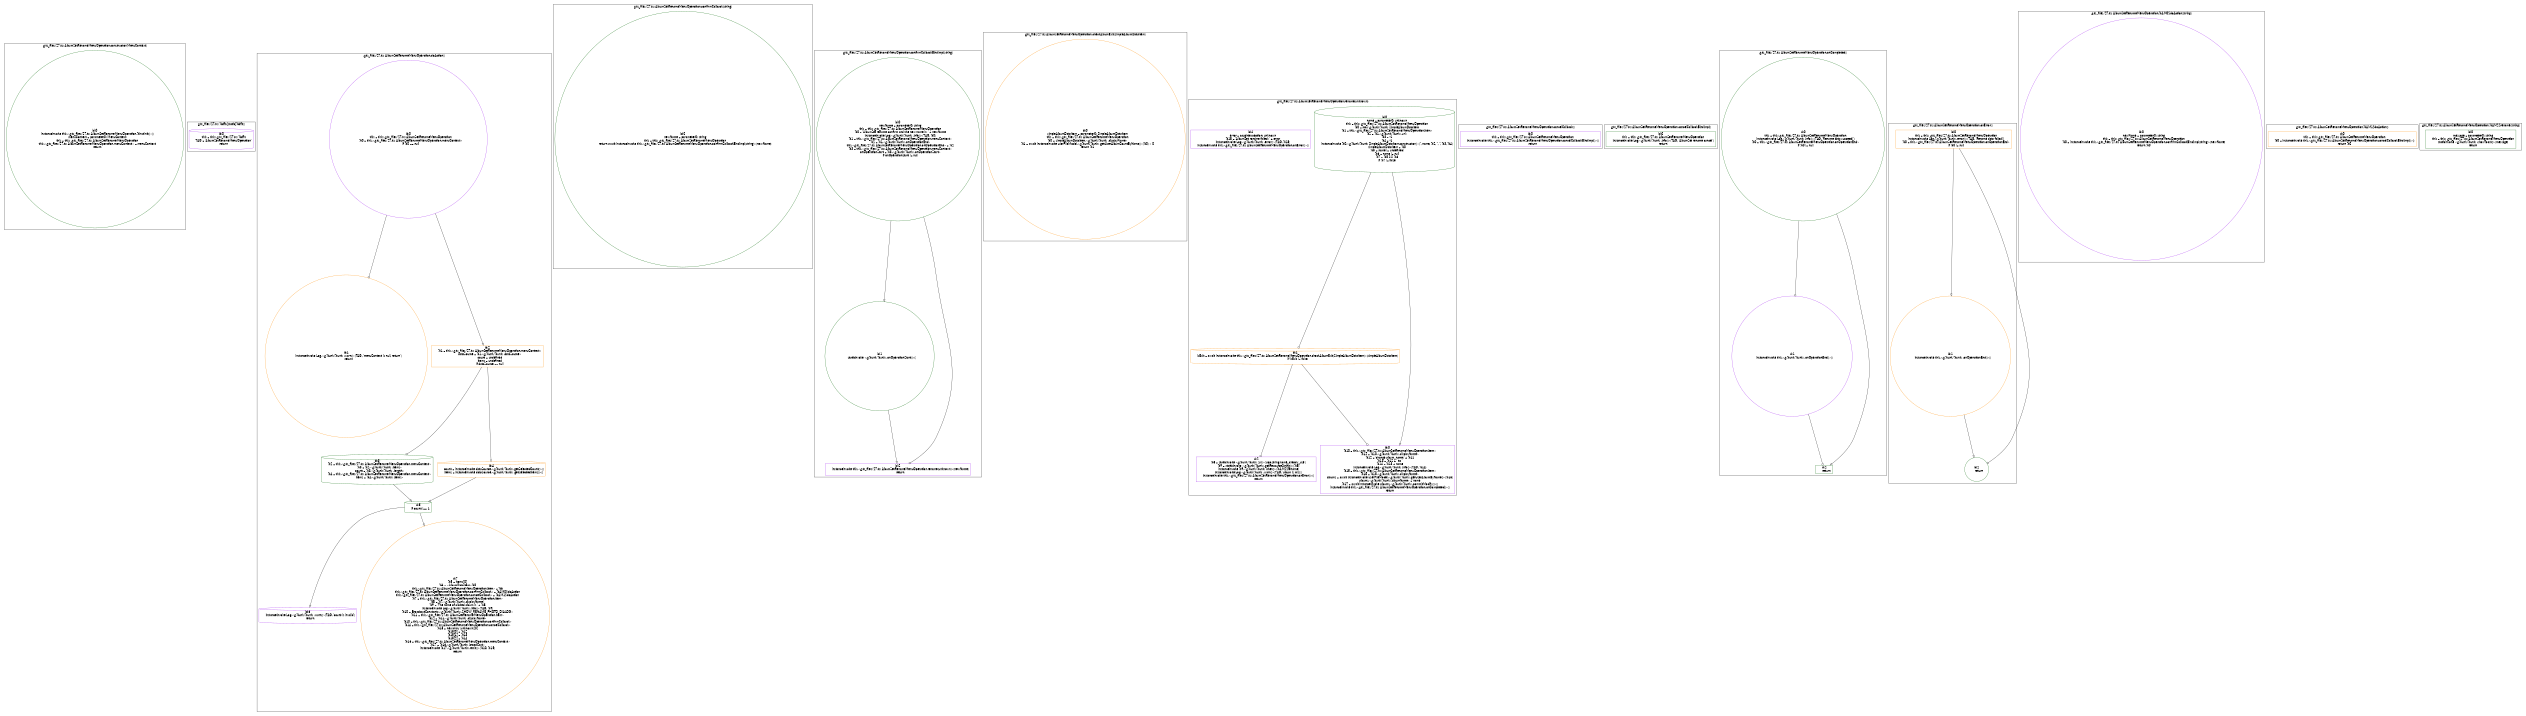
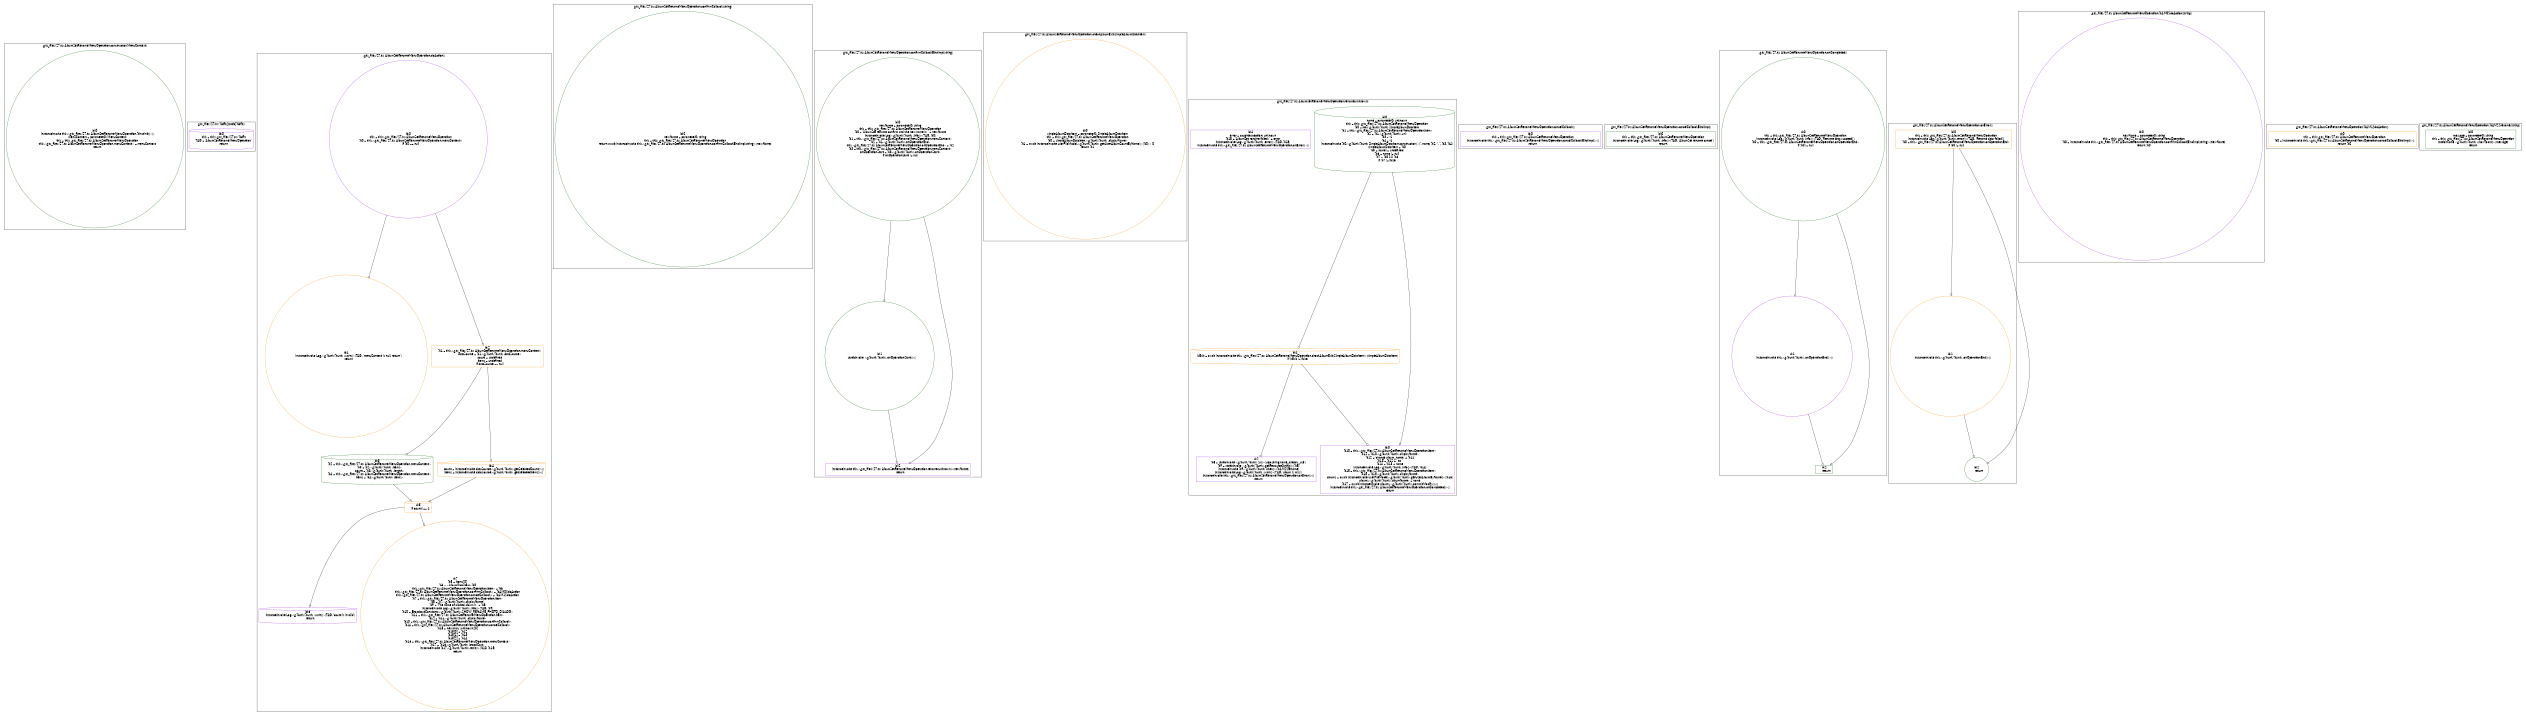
(418, 507) -> (418, 507)
